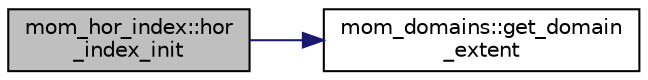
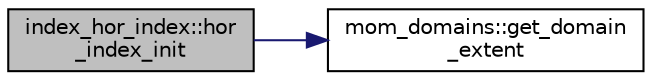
(129, 40) -> (131, 40)
